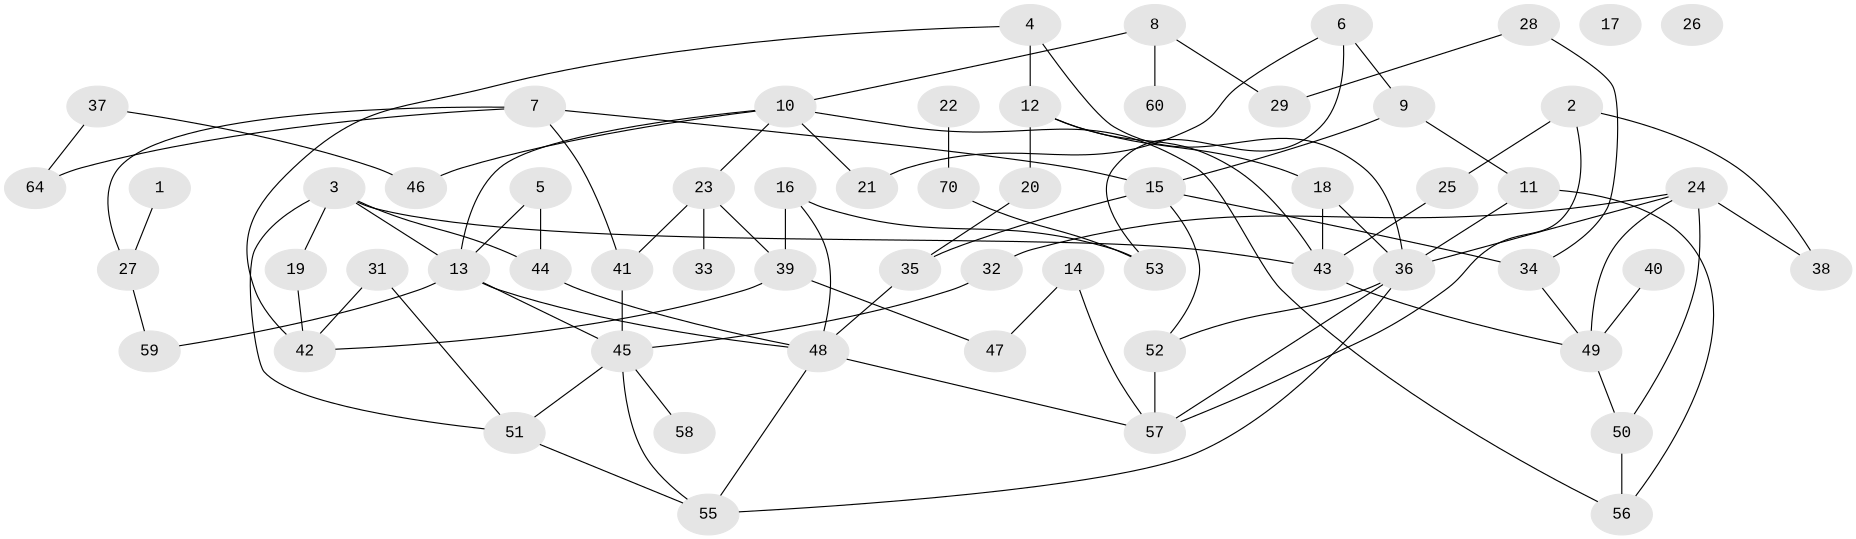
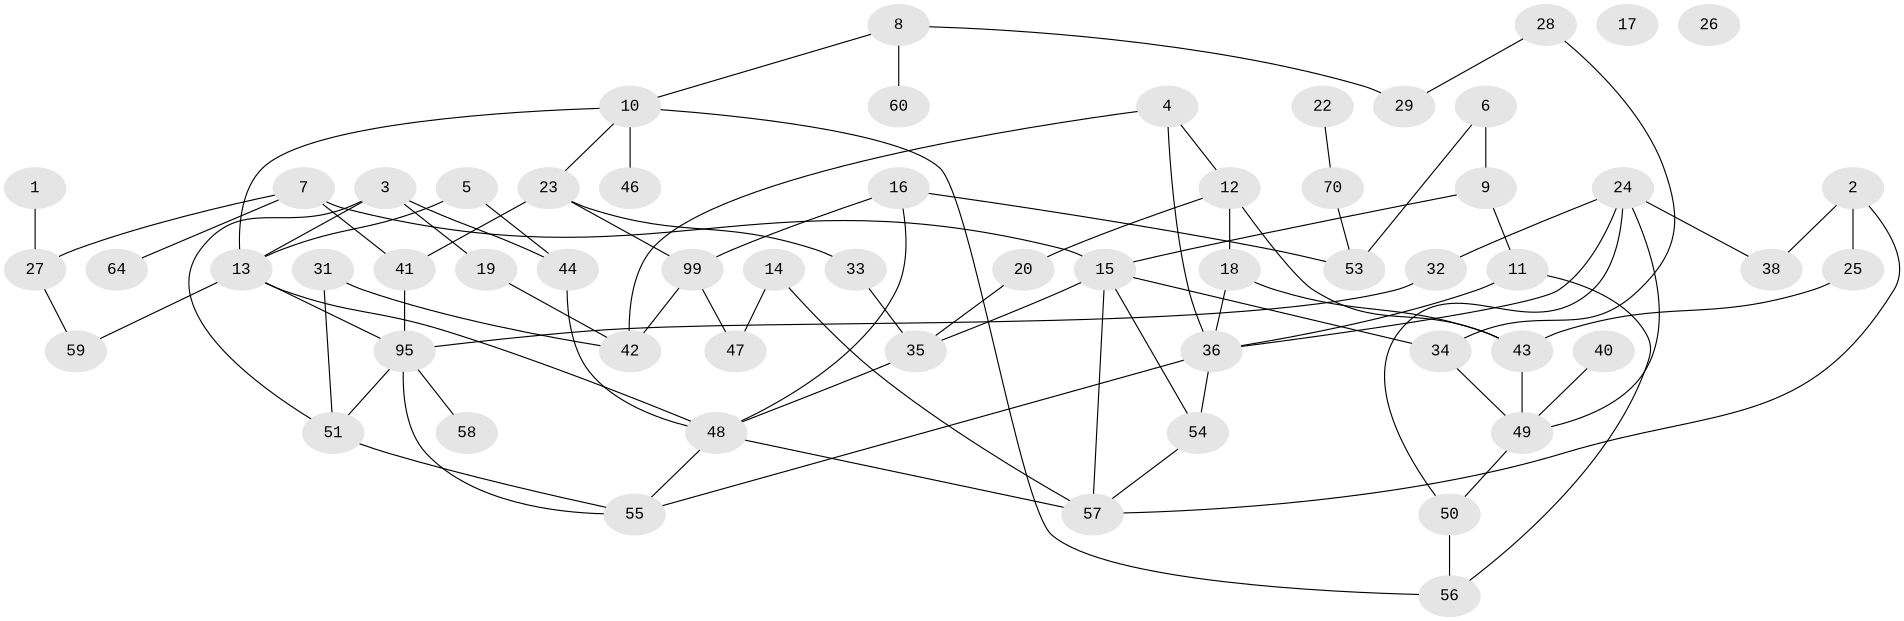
(97, 107) -> none
(867, 188) -> none
(801, 239) -> none
(785, 270) -> (692, 270)
none -> (890, 316)
(622, 351) -> (405, 351)
(1155, 351) -> (1198, 433)
(1279, 351) -> (1099, 392)
